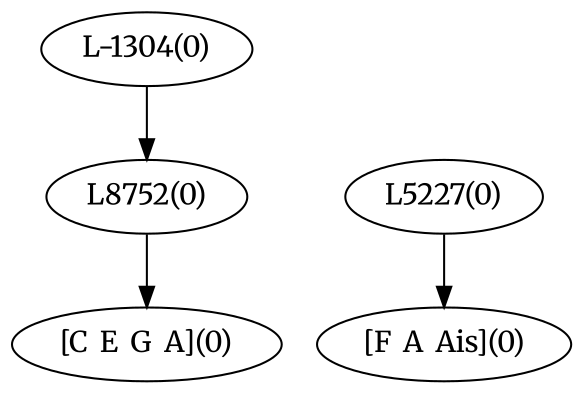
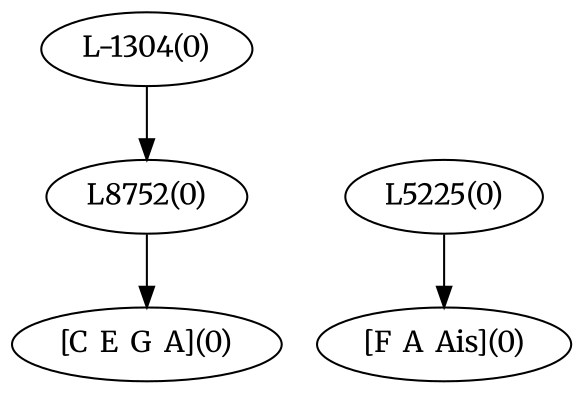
(444, 197) -> (444, 197)
